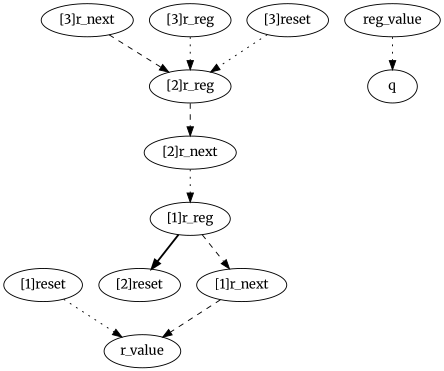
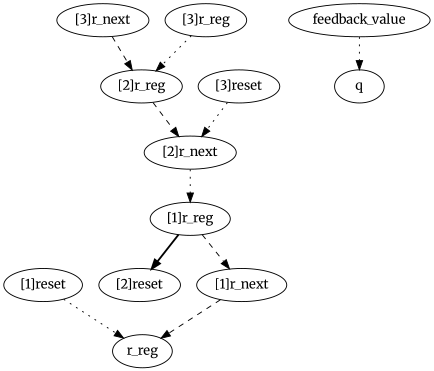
(393, 20) -> (359, 20)
(243, 51) -> (217, 116)
(142, 351) -> (142, 351)
